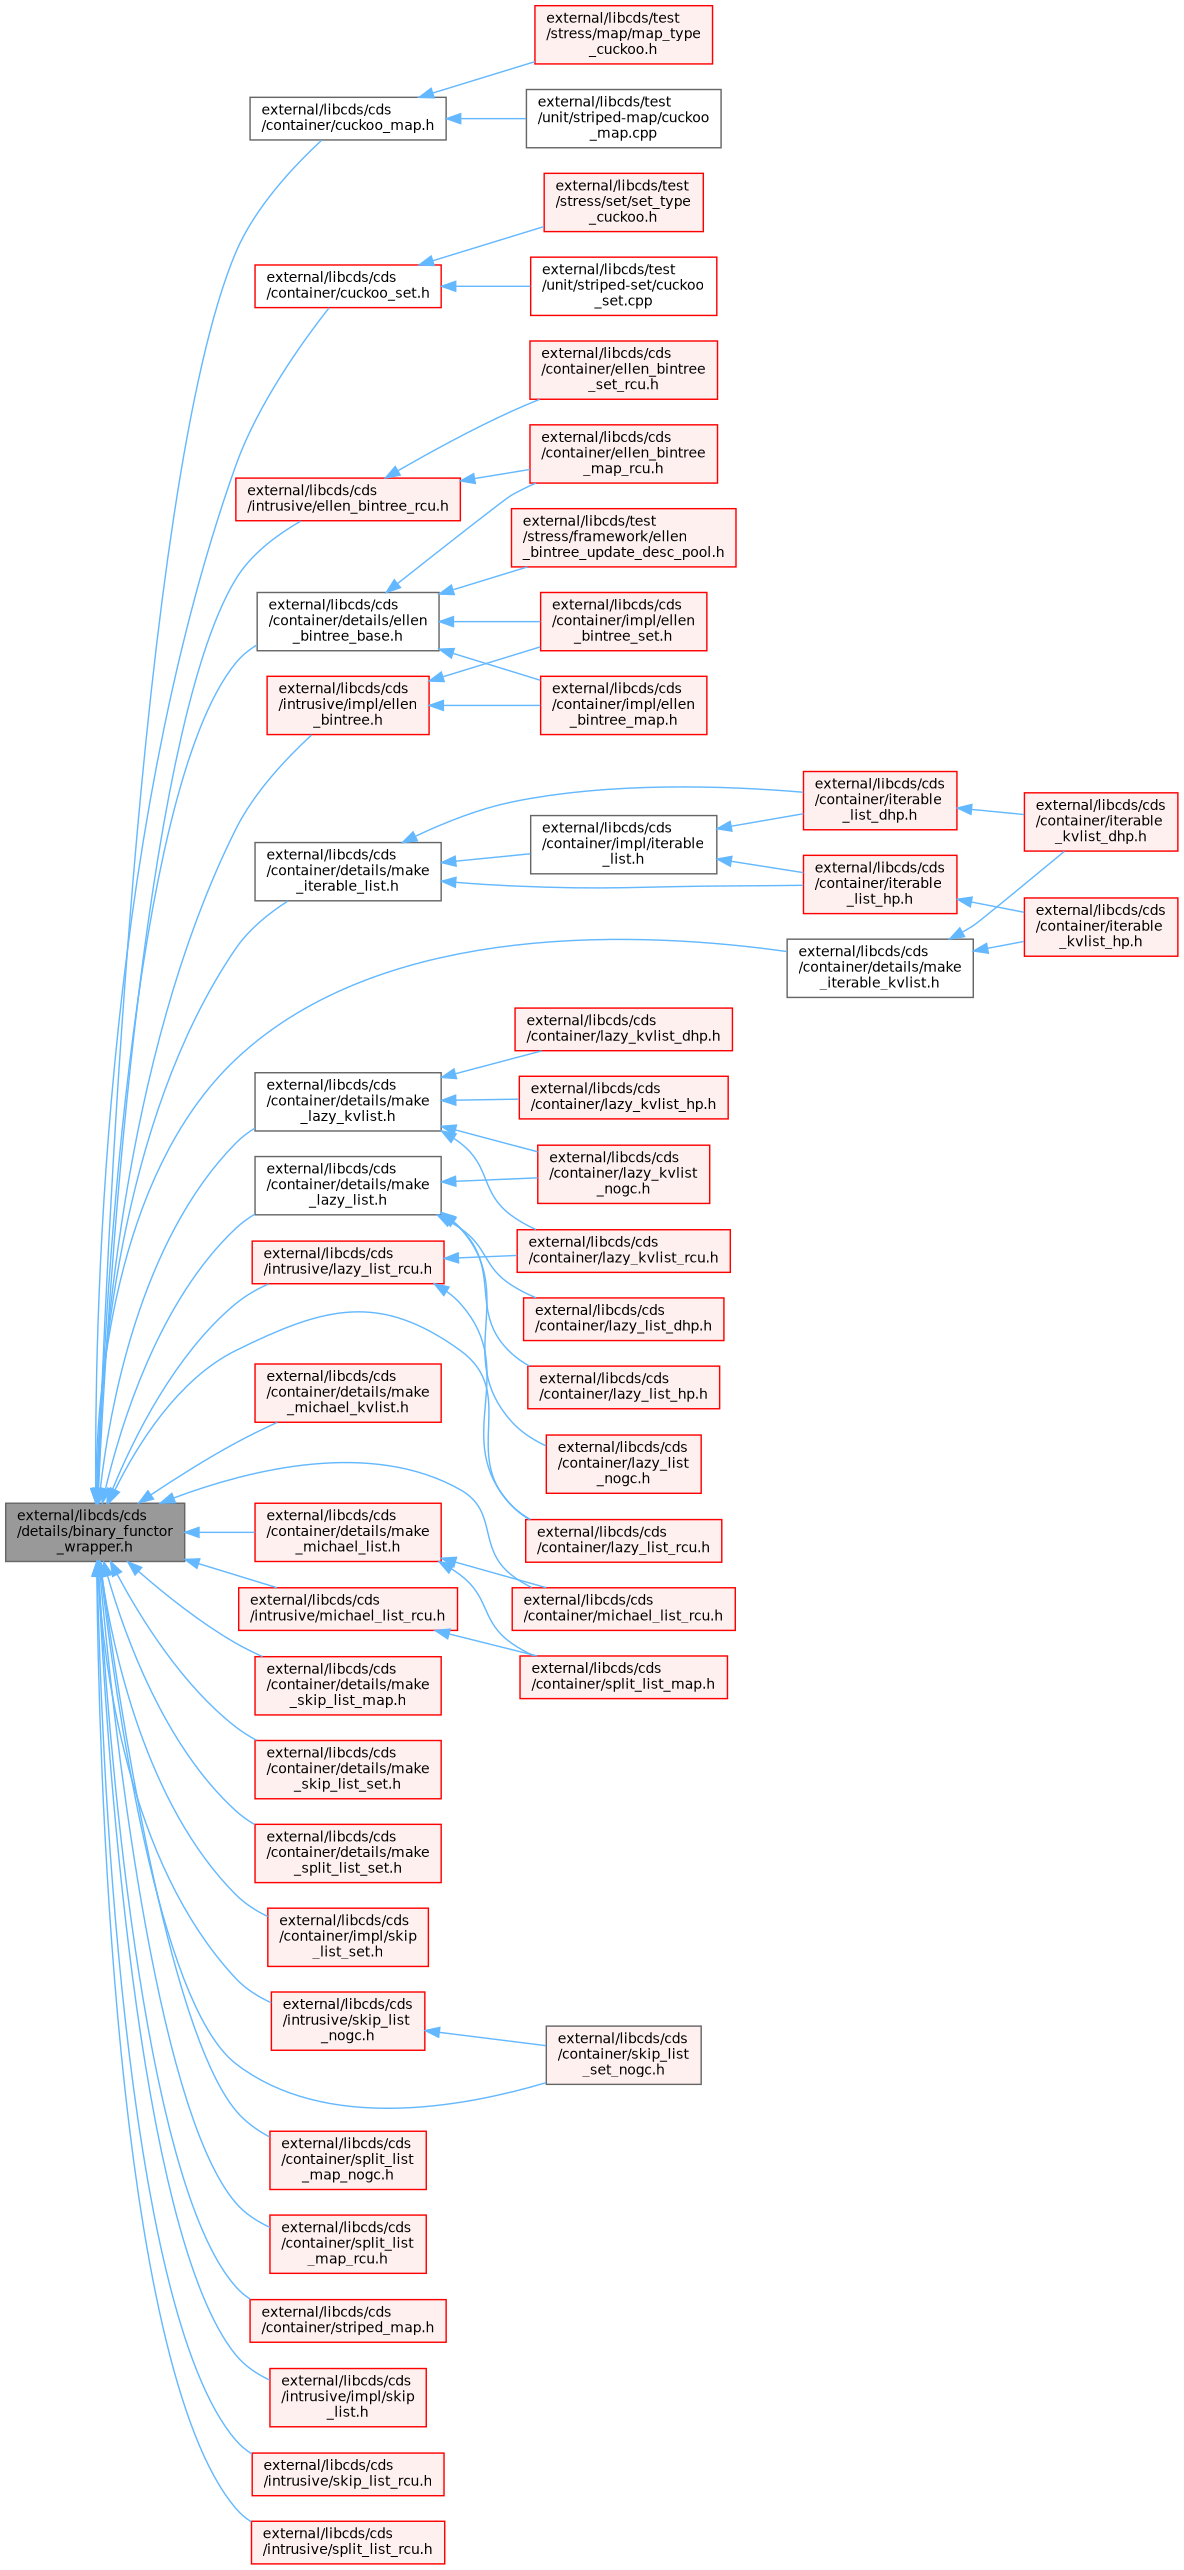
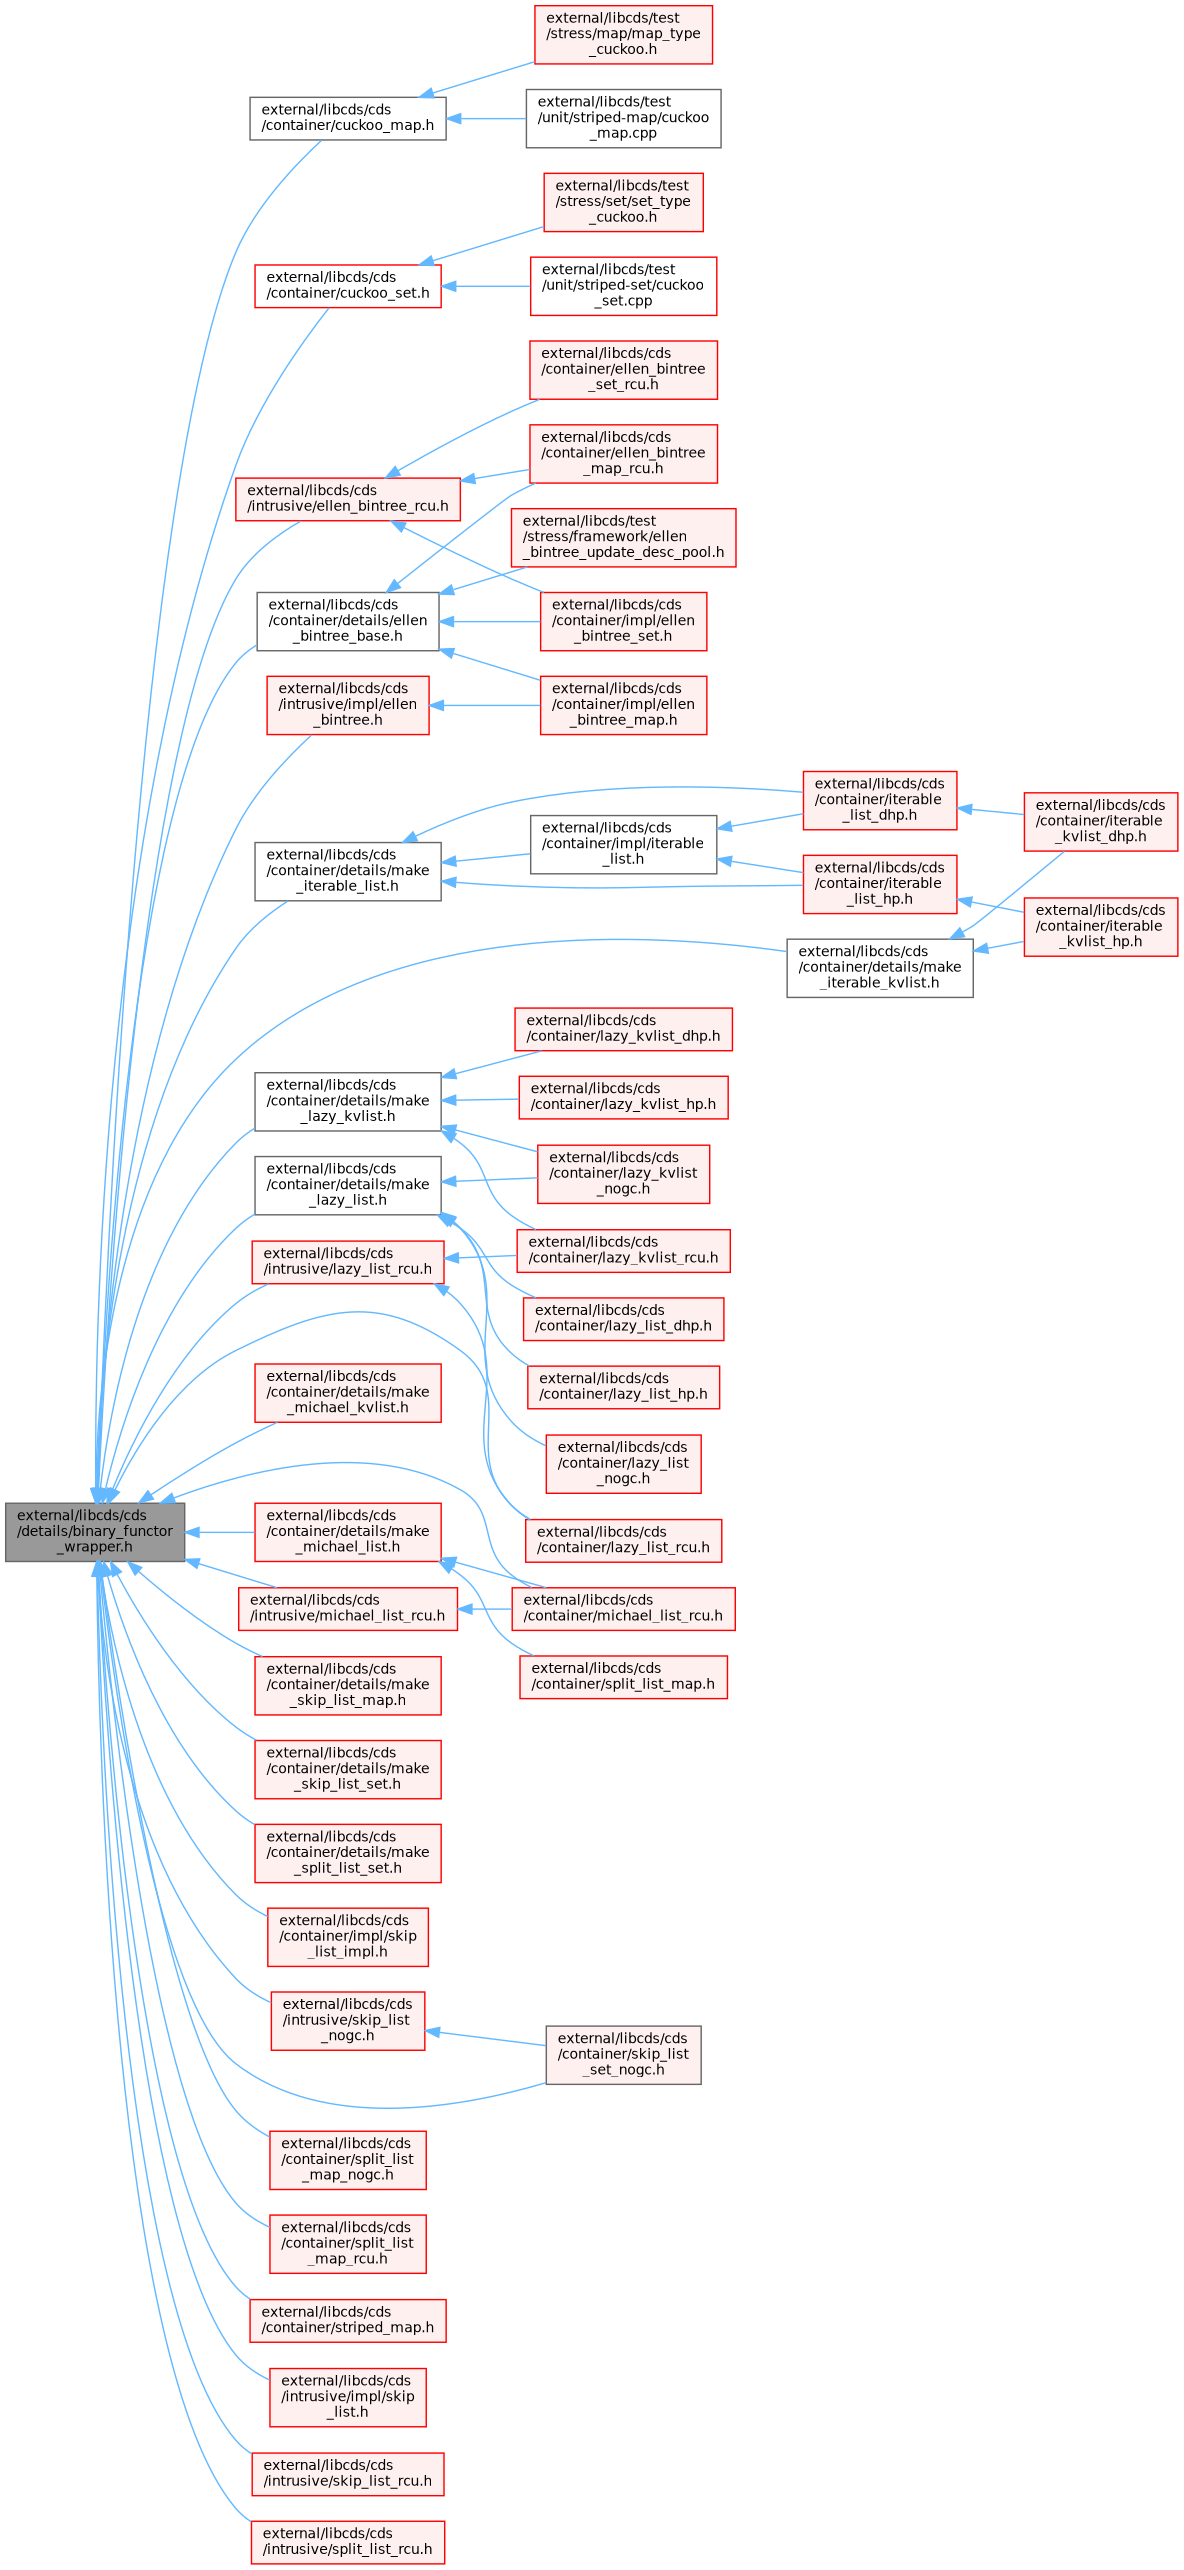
(501, 659) -> (473, 562)
(493, 1645) -> (495, 1609)
(348, 1937) -> (348, 1937)
